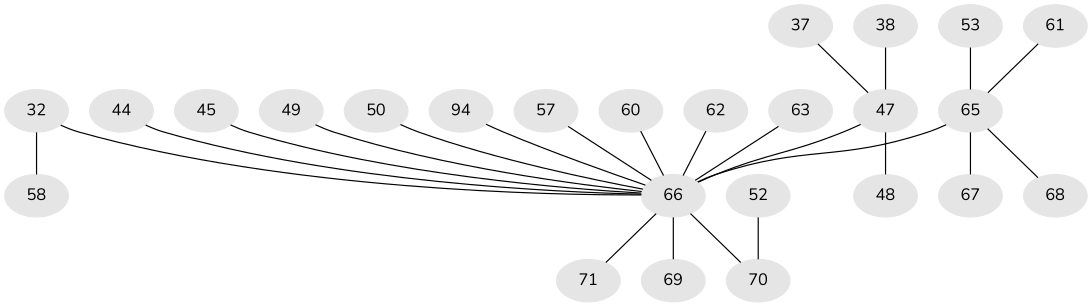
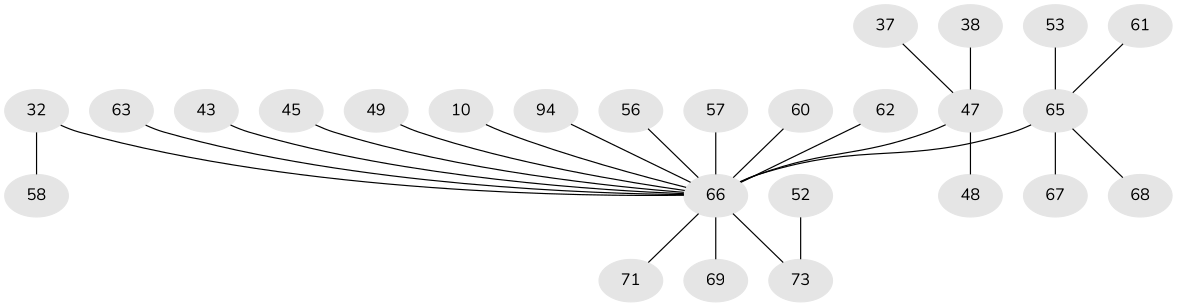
(121, 111) -> (206, 111)
(376, 111) -> (461, 111)
none -> (631, 111)
(758, 281) -> (801, 281)
